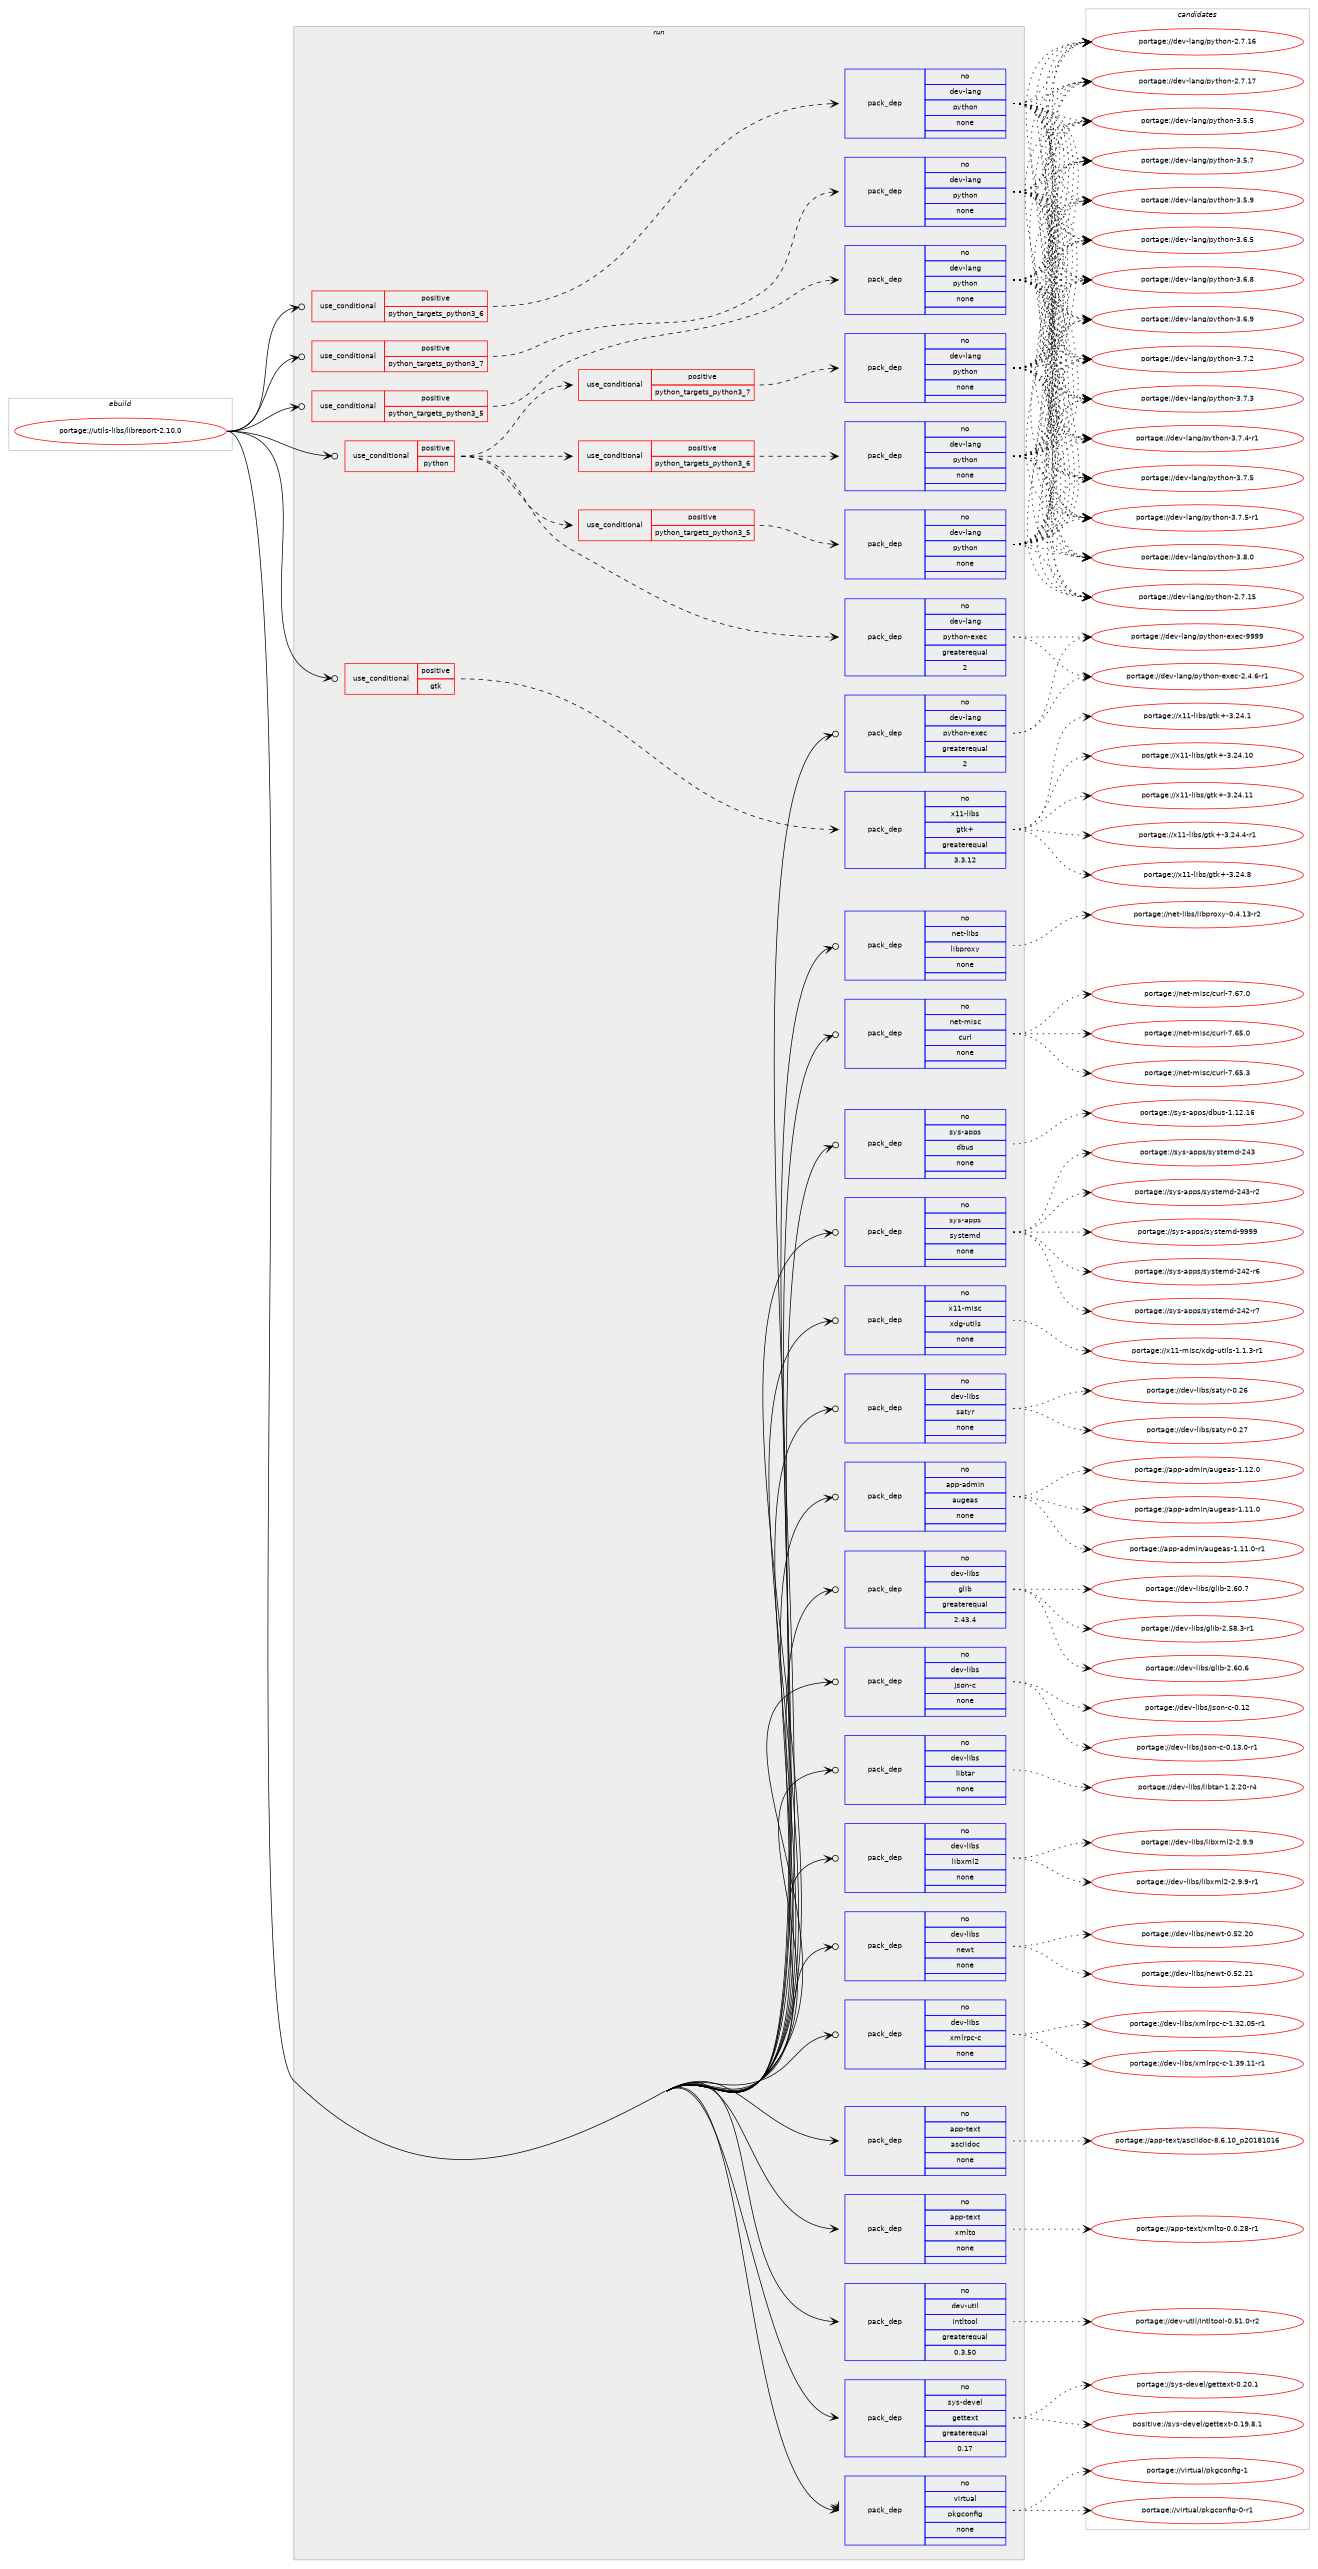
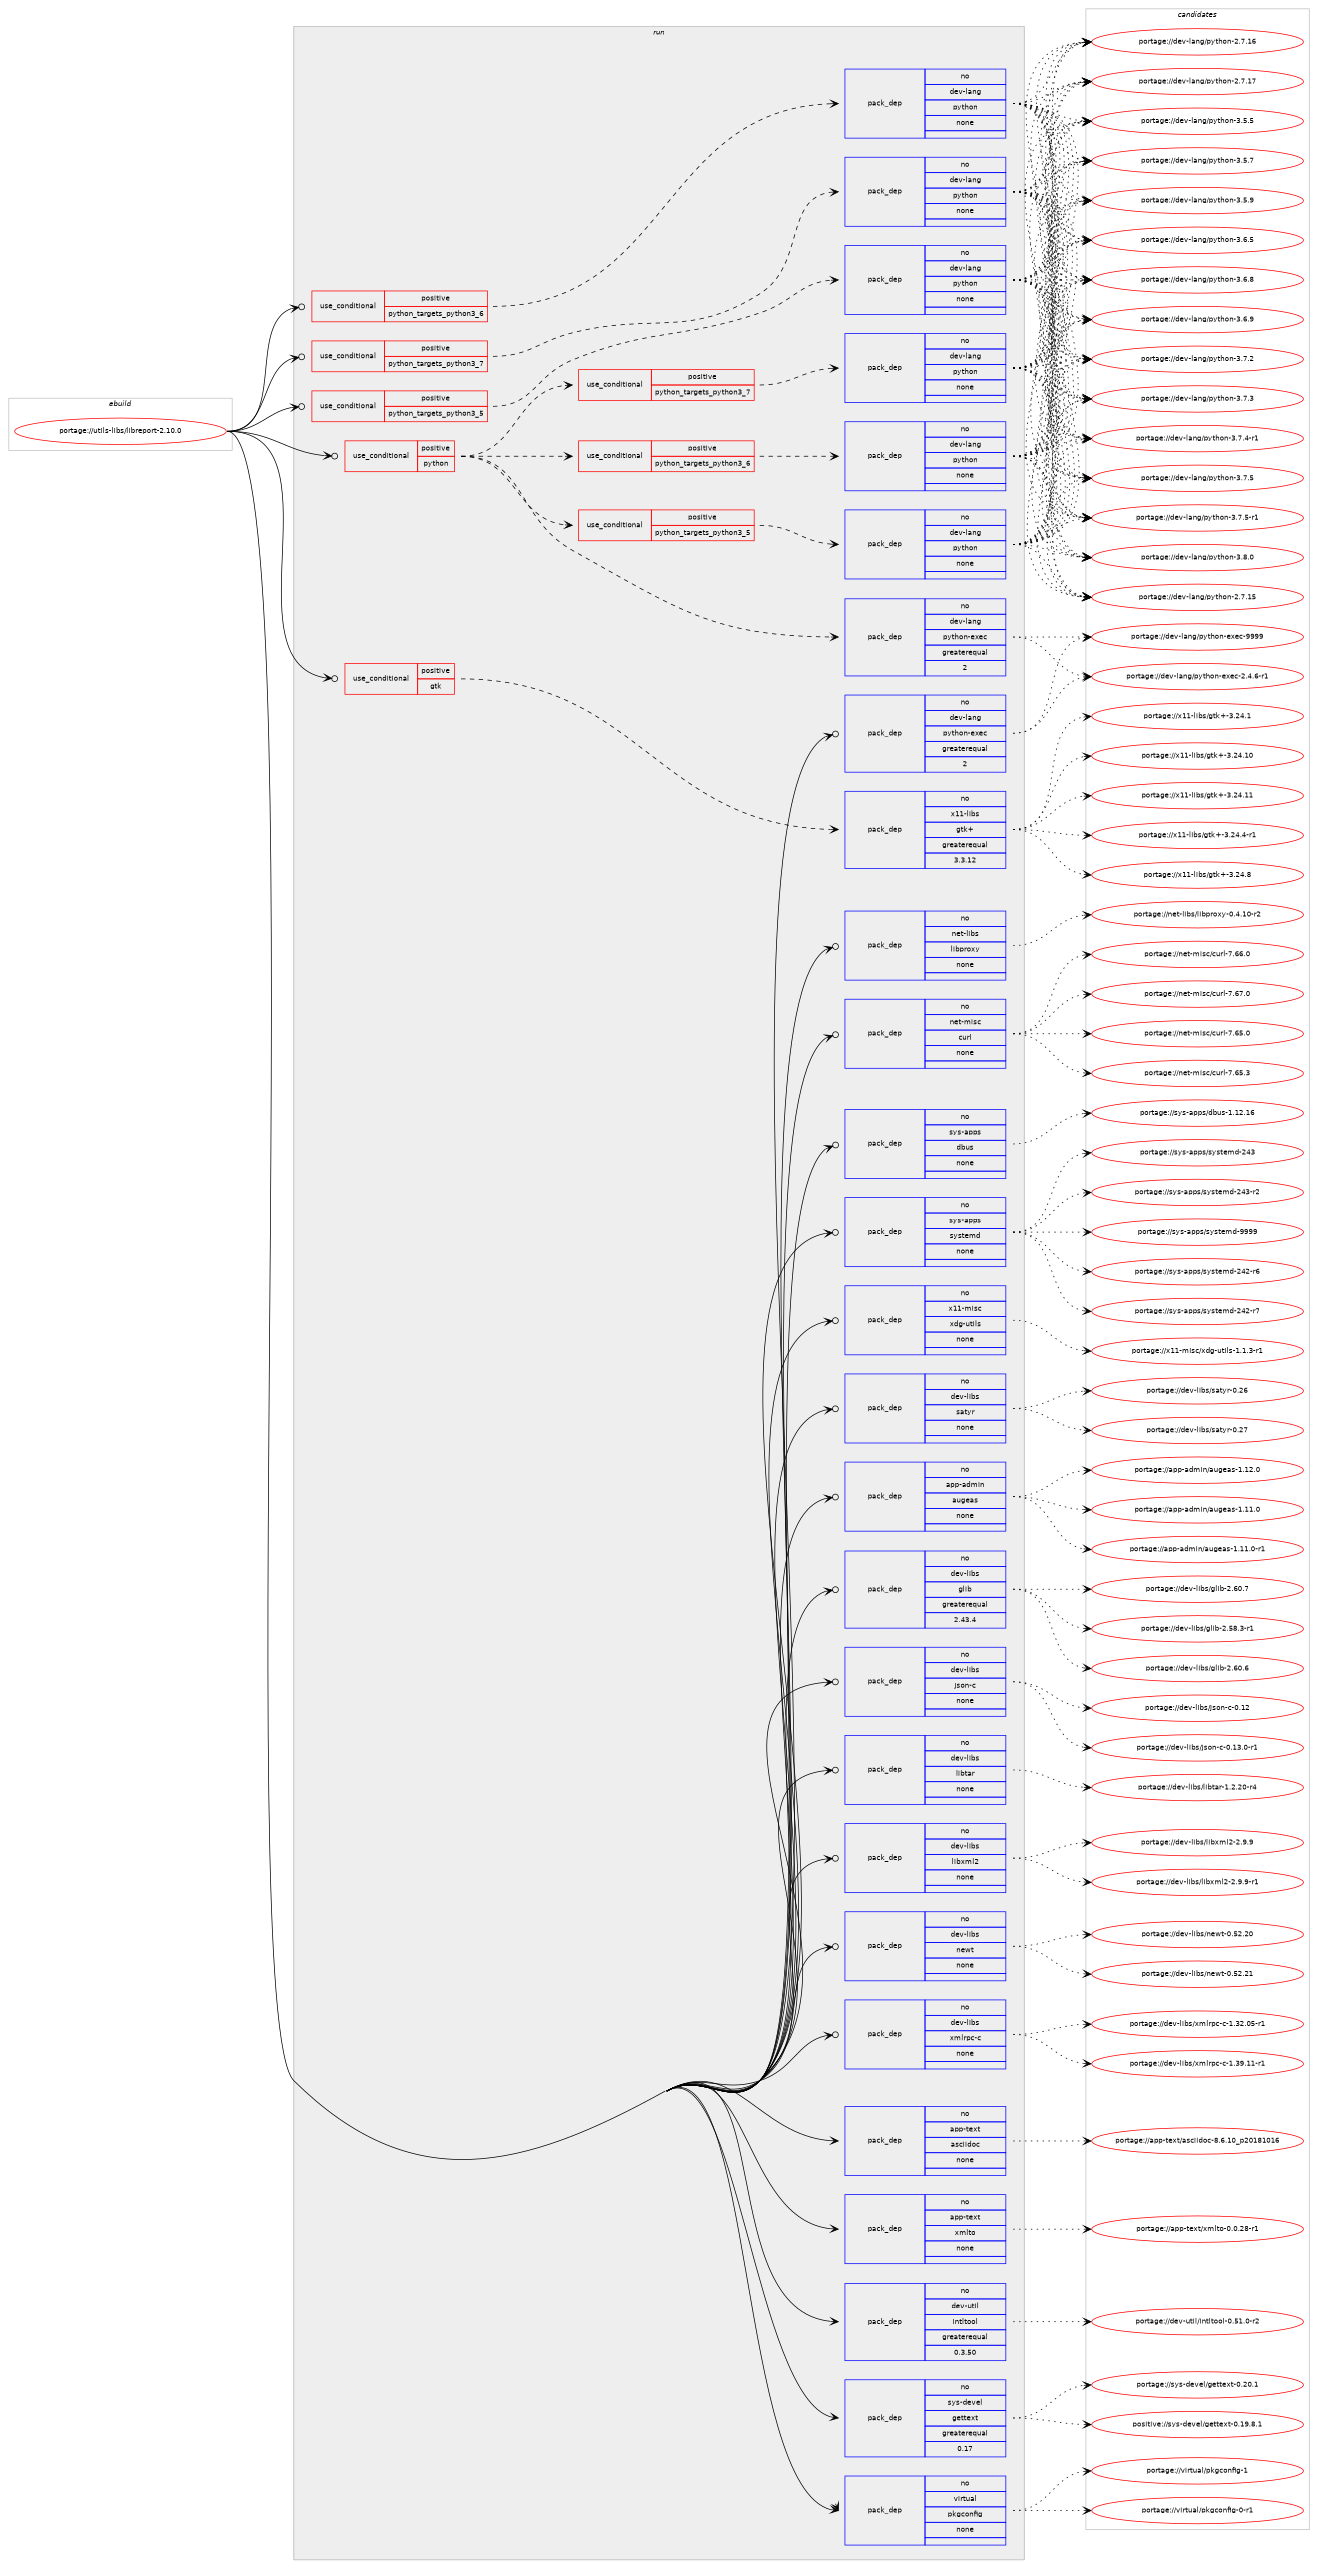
(1198, 915) -> (1198, 915)
none -> (1198, 954)
